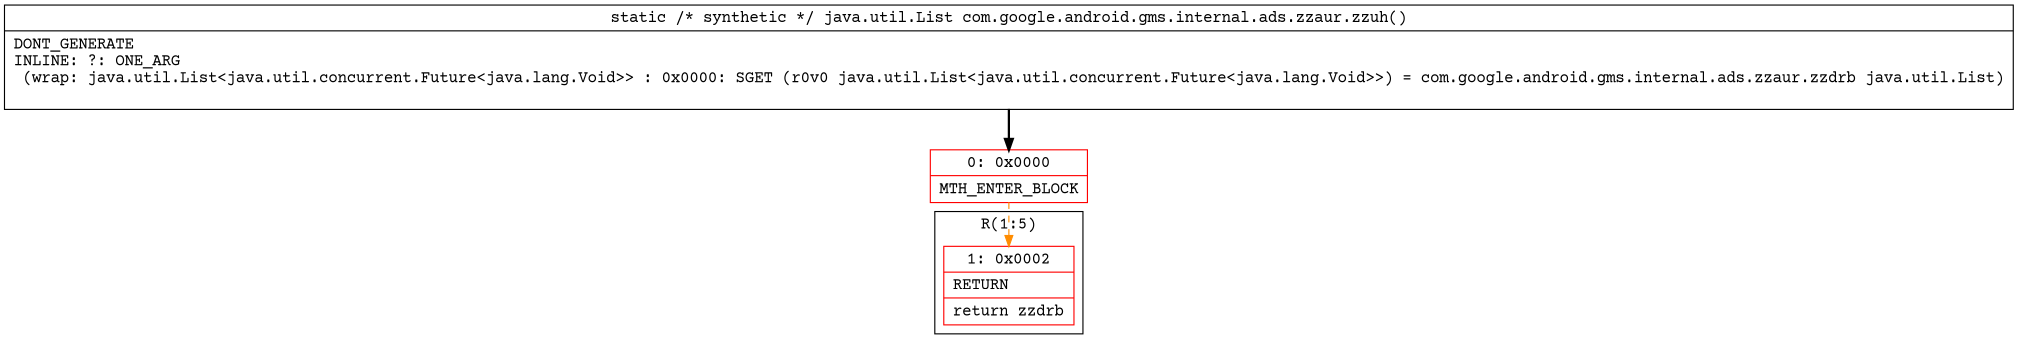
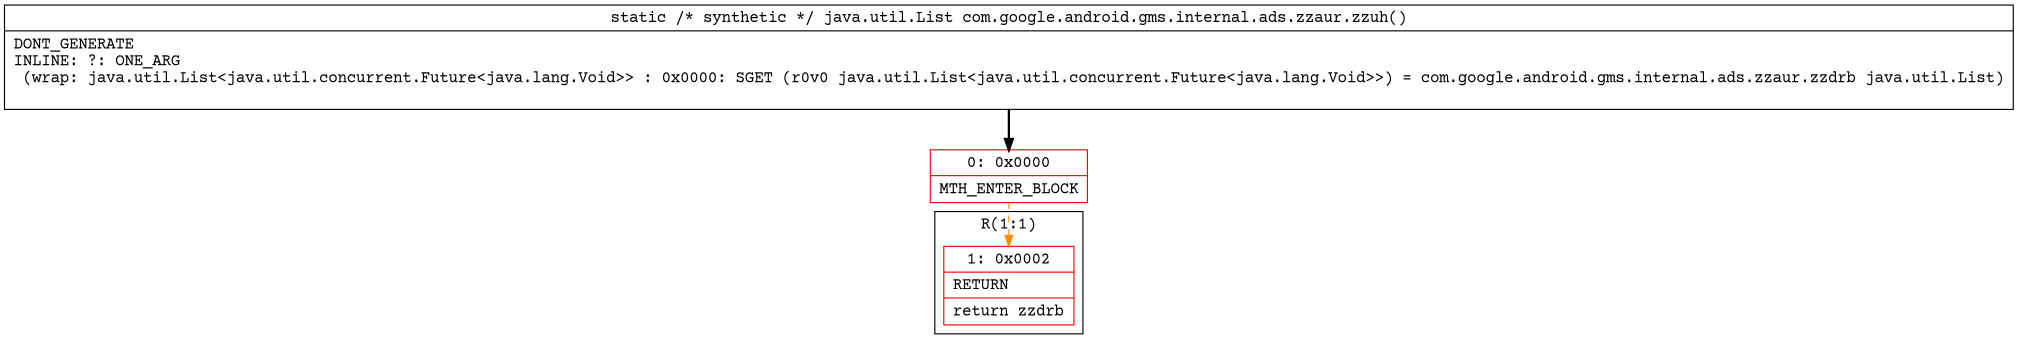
(1009, 224) -> (1009, 224)
